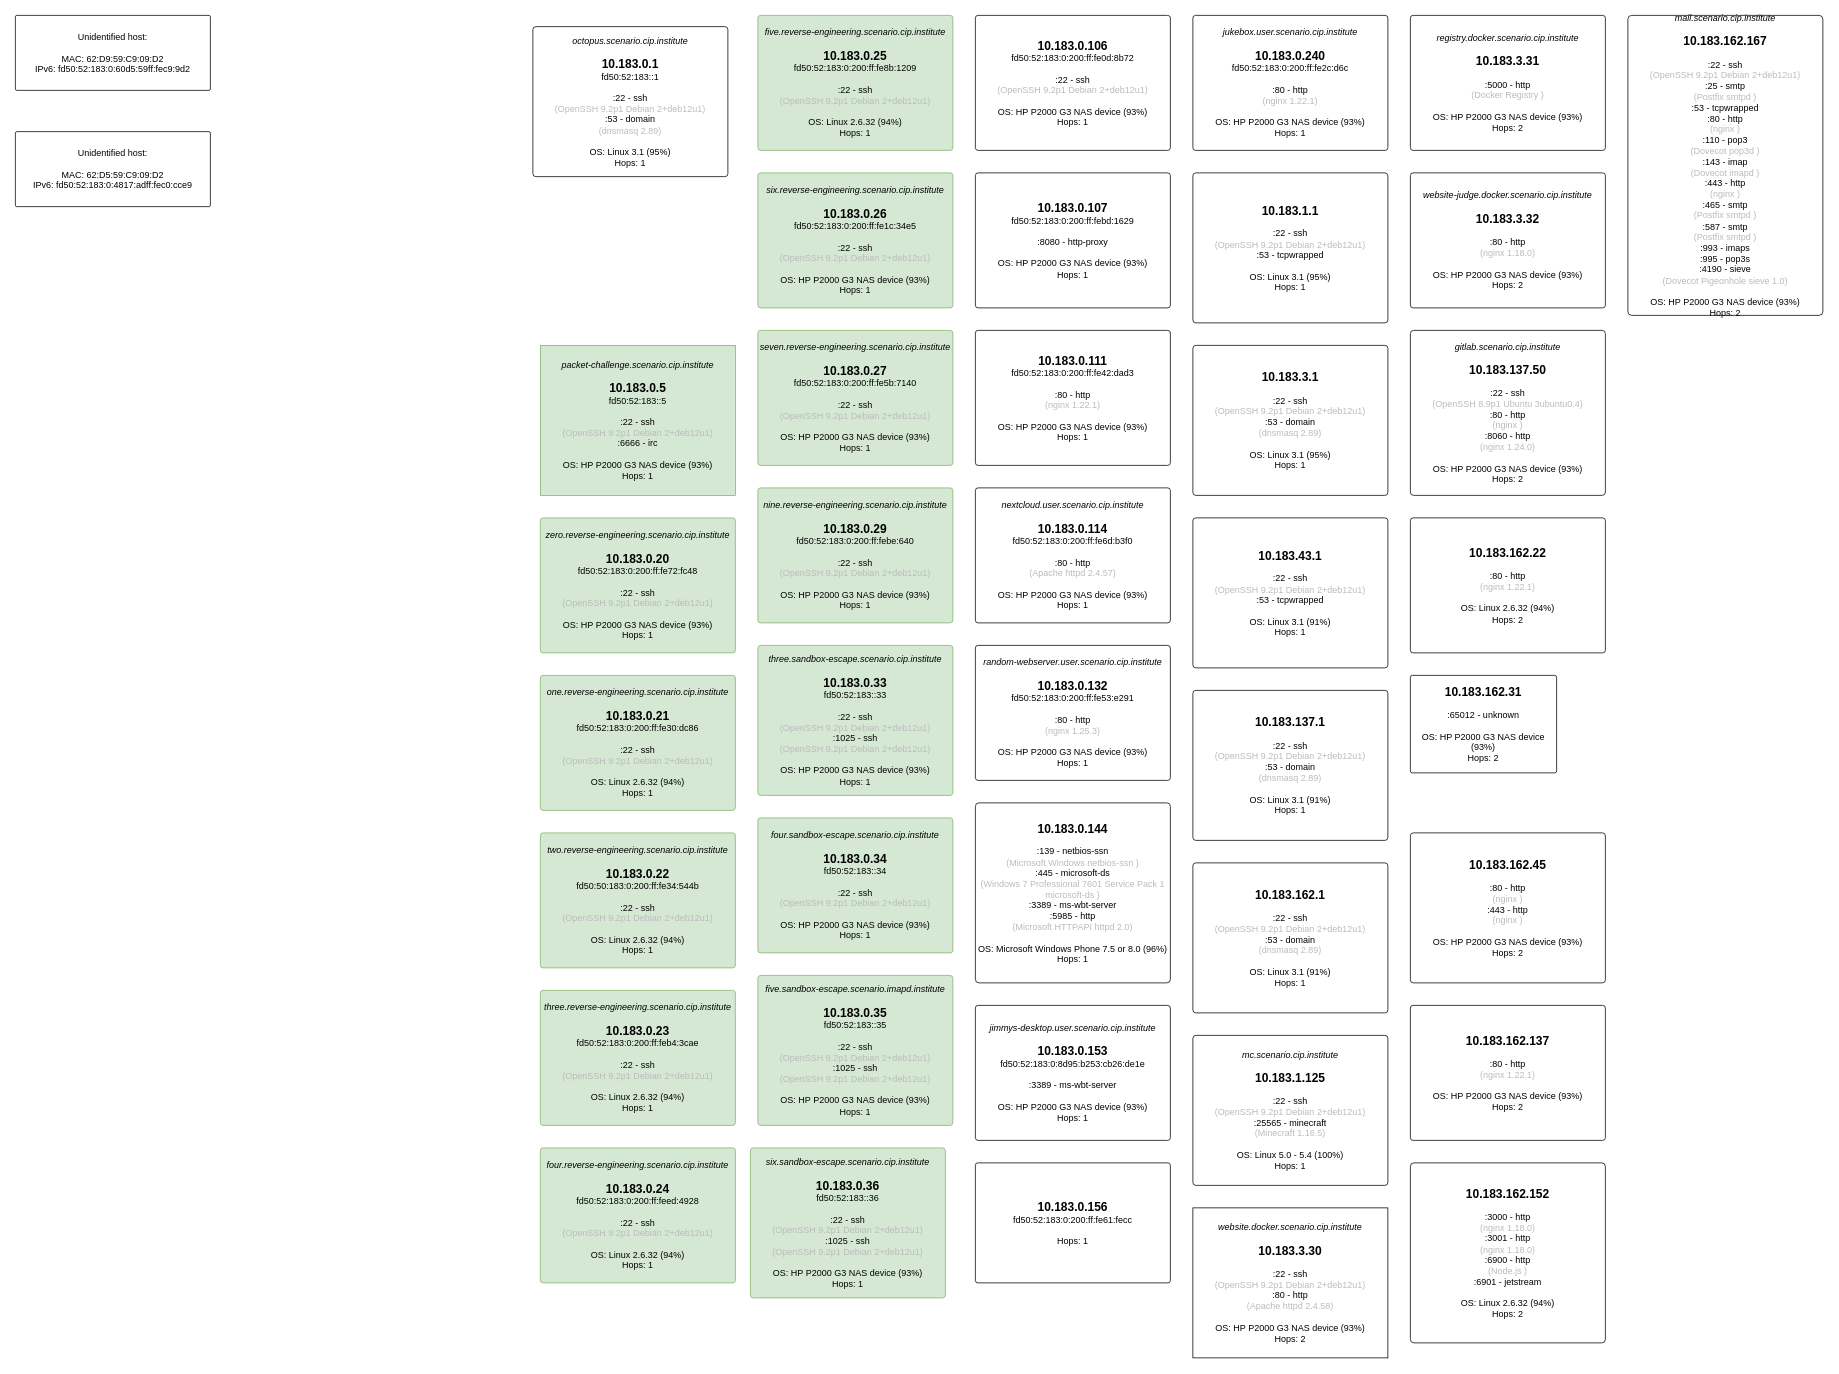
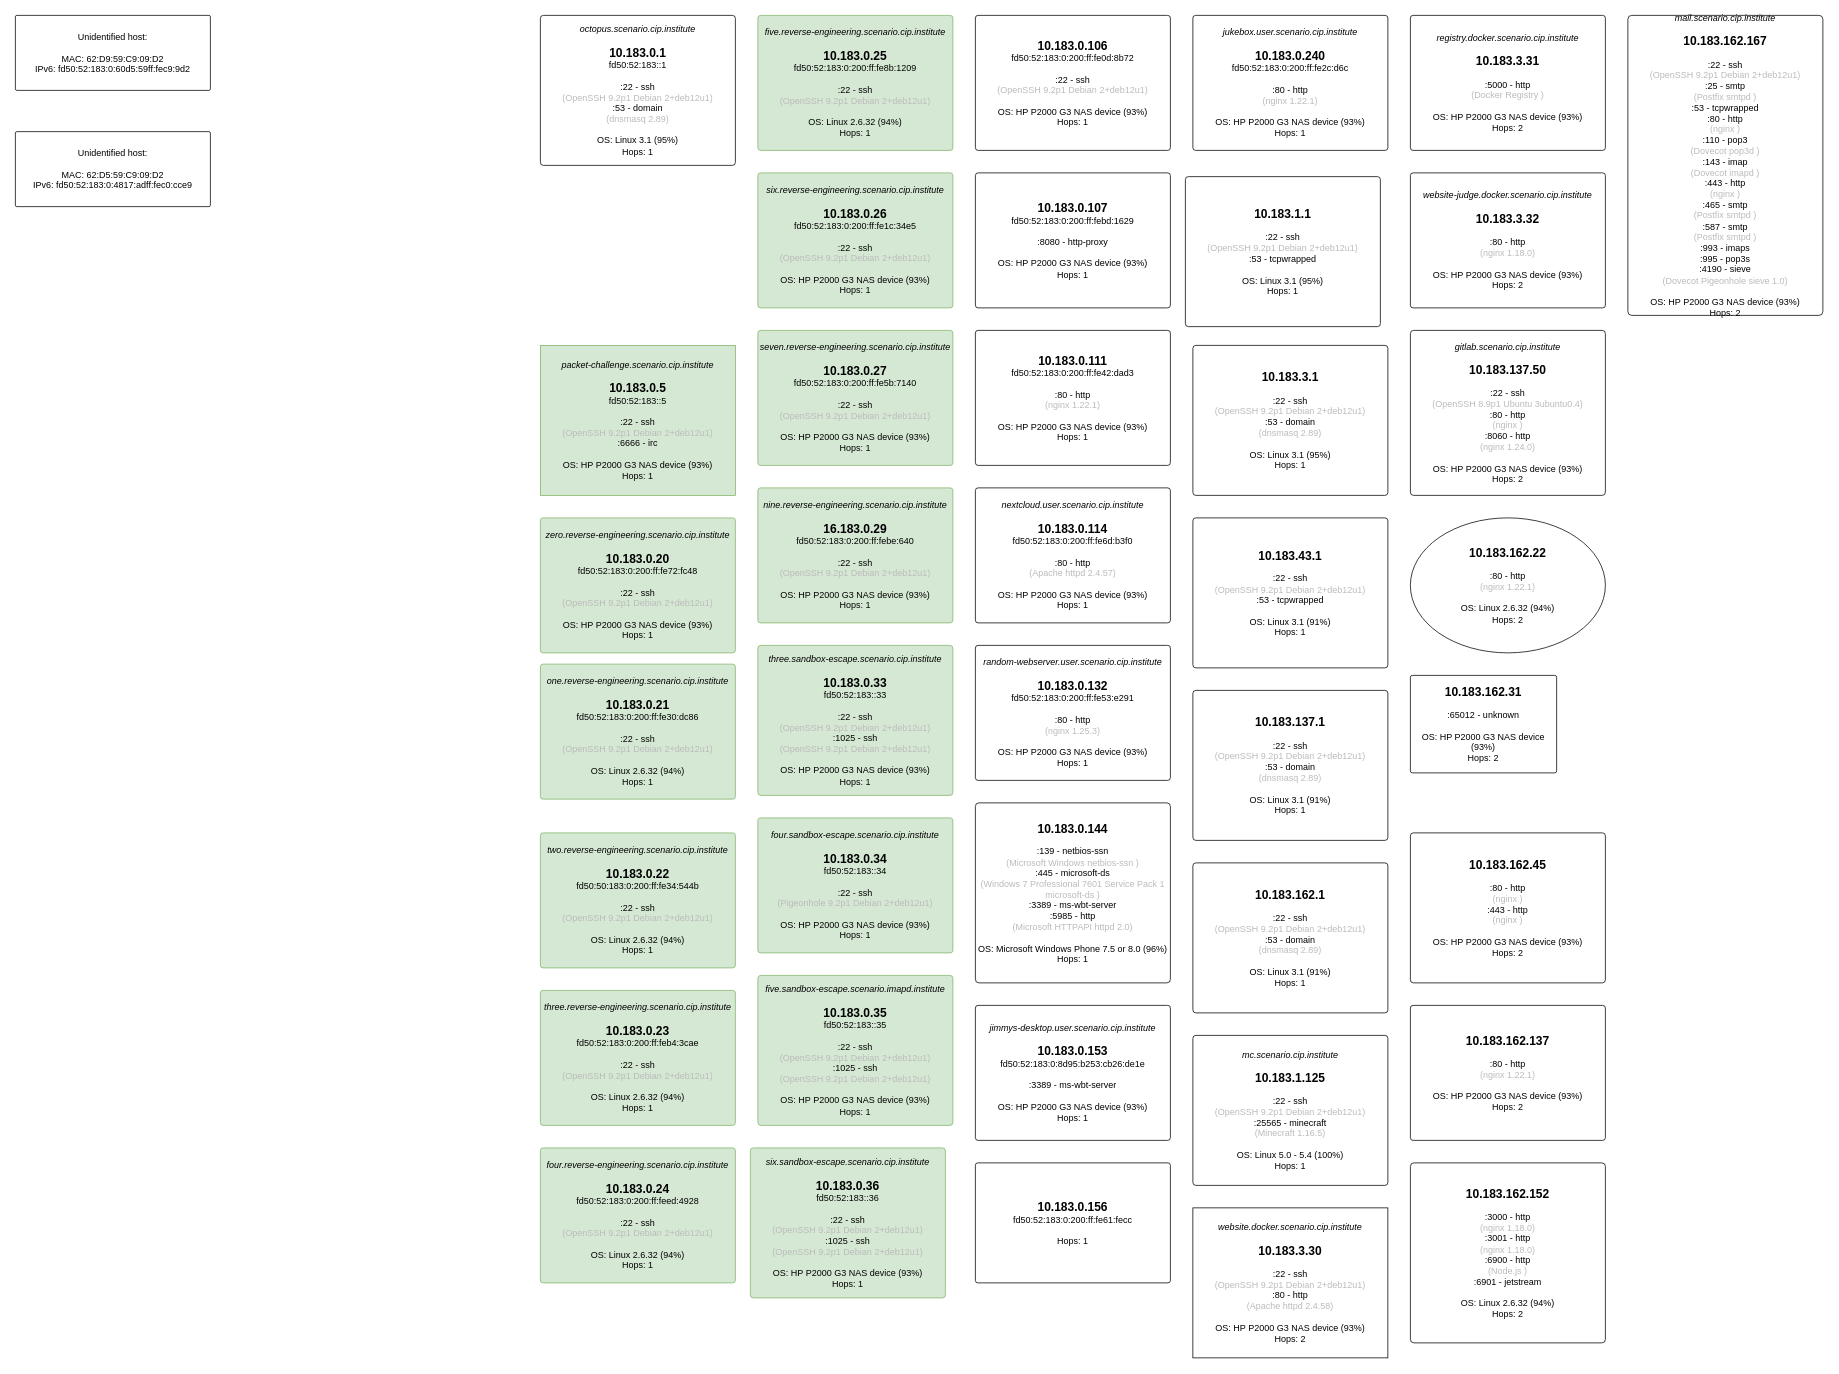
(630, 102) -> (638, 90)
(1290, 248) -> (1283, 252)
(855, 555) -> (855, 555)
(1508, 585) -> (1508, 585)
(638, 743) -> (638, 732)
(855, 885) -> (855, 885)
